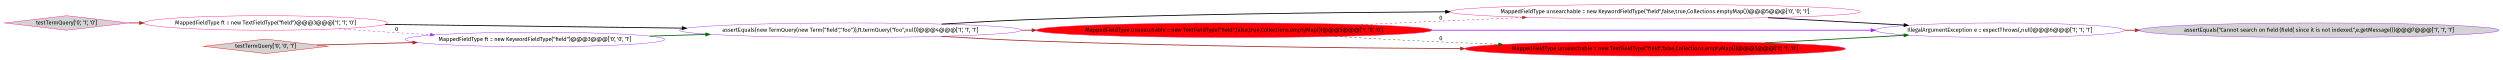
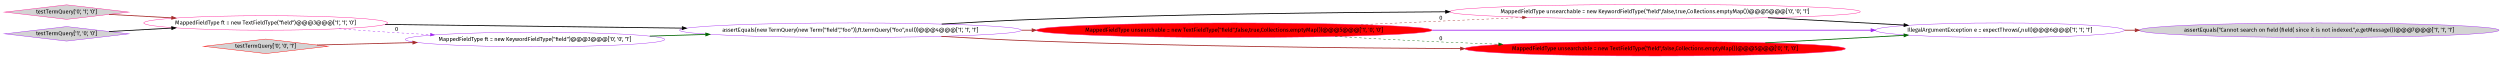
none -> (67, 34)
